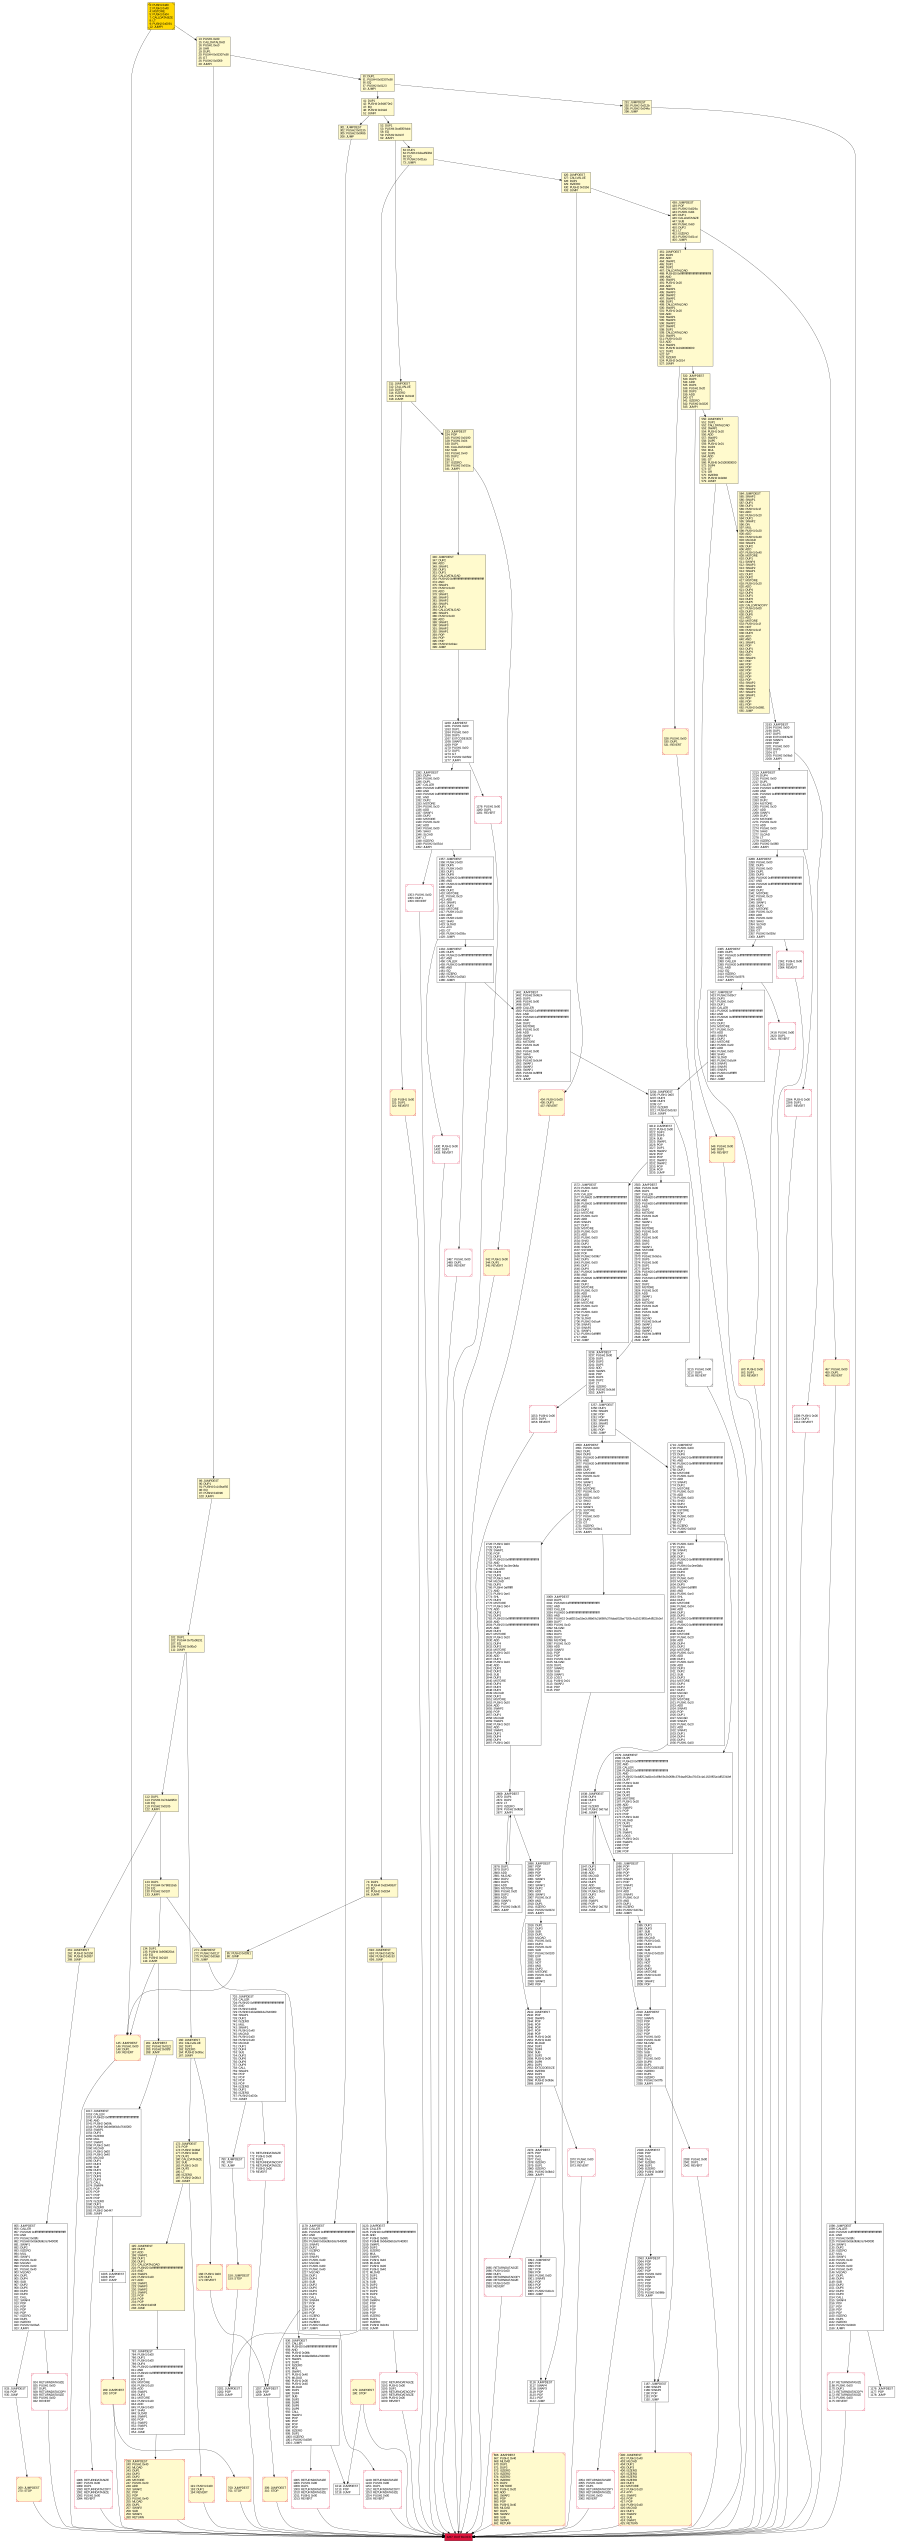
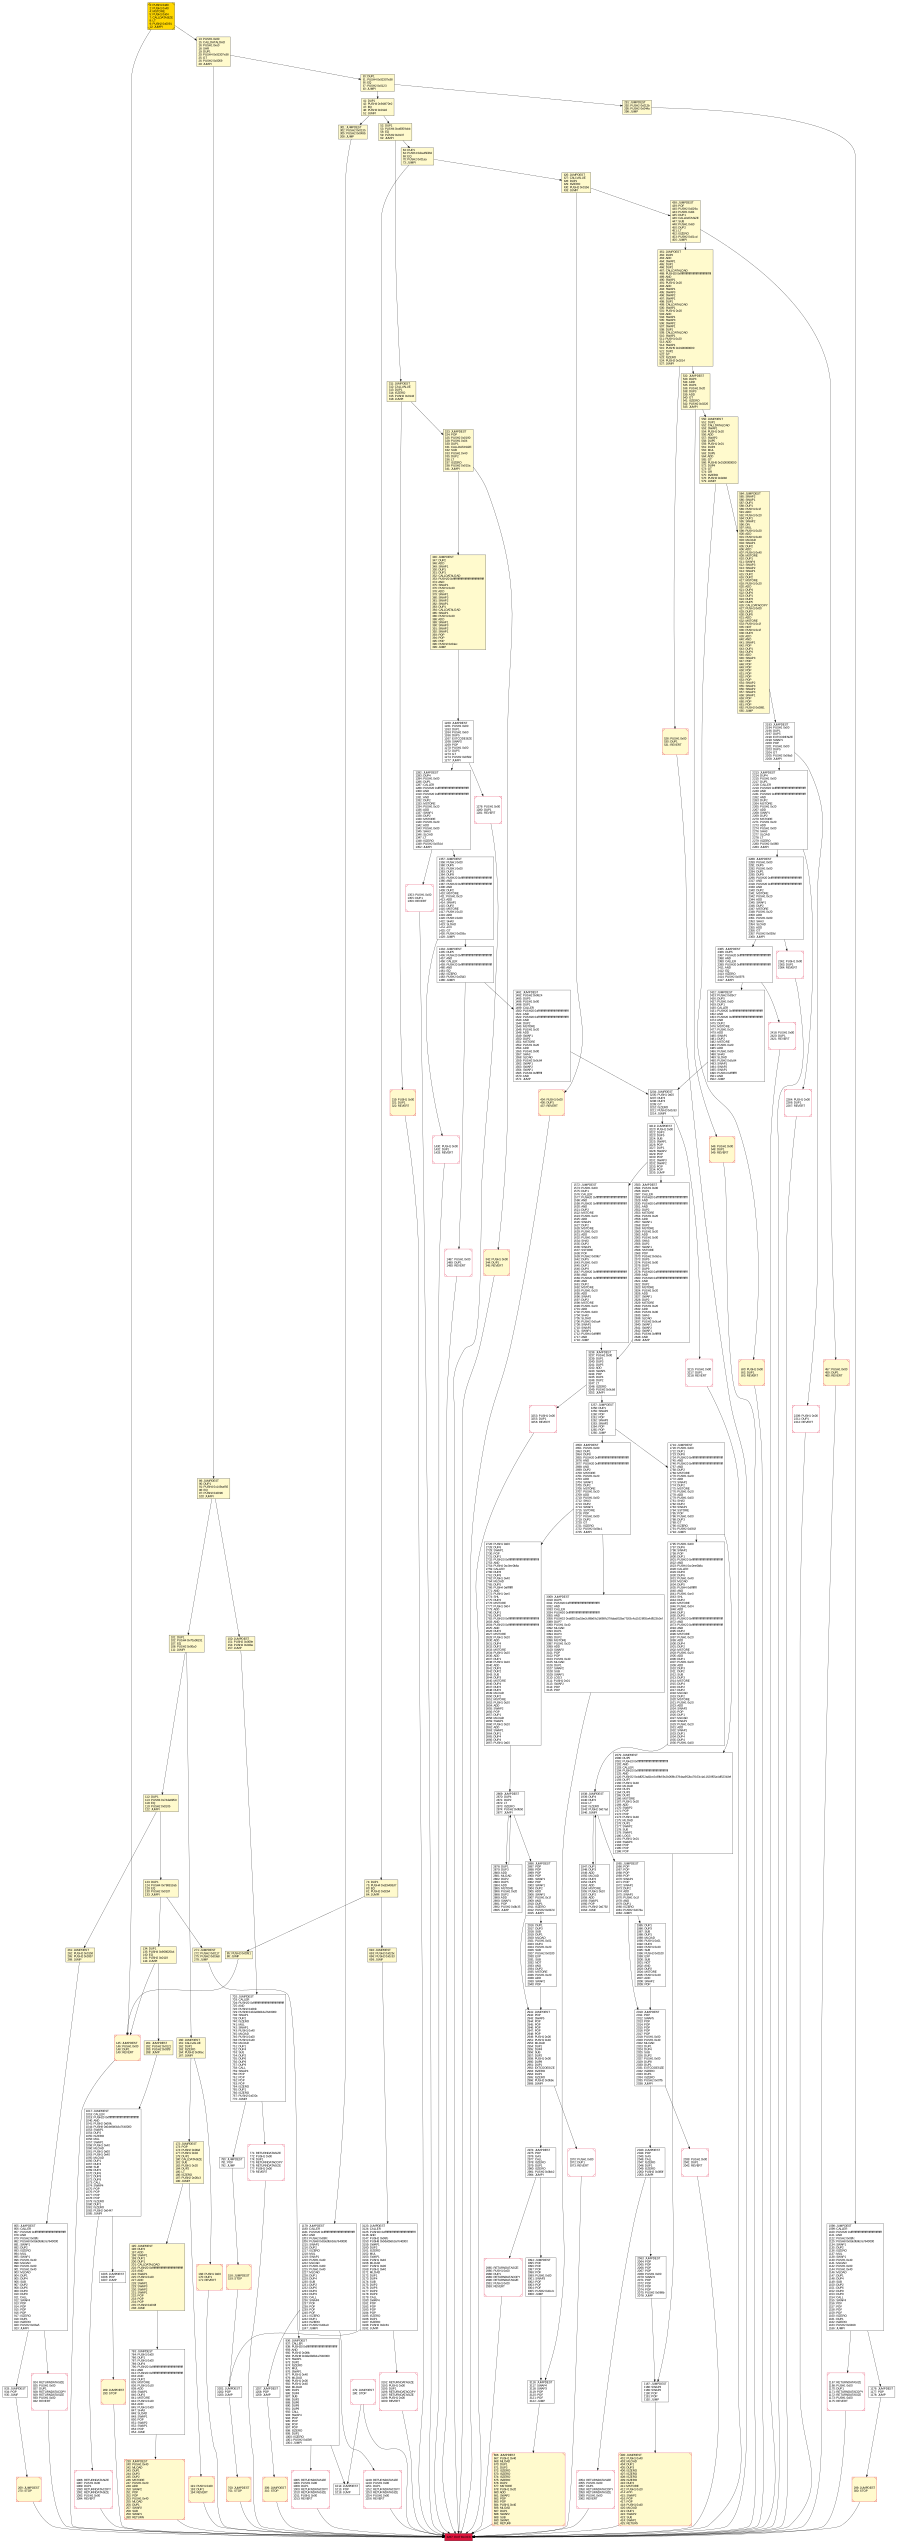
(699, 1373) -> (699, 1373)
none -> (240, 1644)
(238, 2335) -> (220, 2517)
(363, 2392) -> (363, 2392)
(164, 2450) -> (233, 2436)
none -> (864, 2489)
